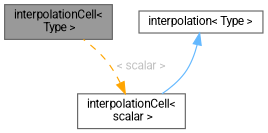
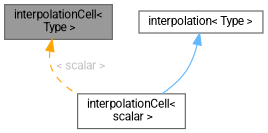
(105, 59) -> (56, 77)
